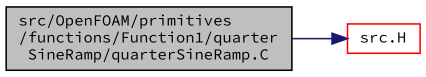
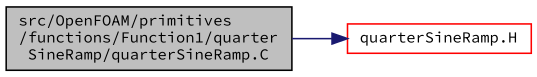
(384, 39) -> (439, 39)
